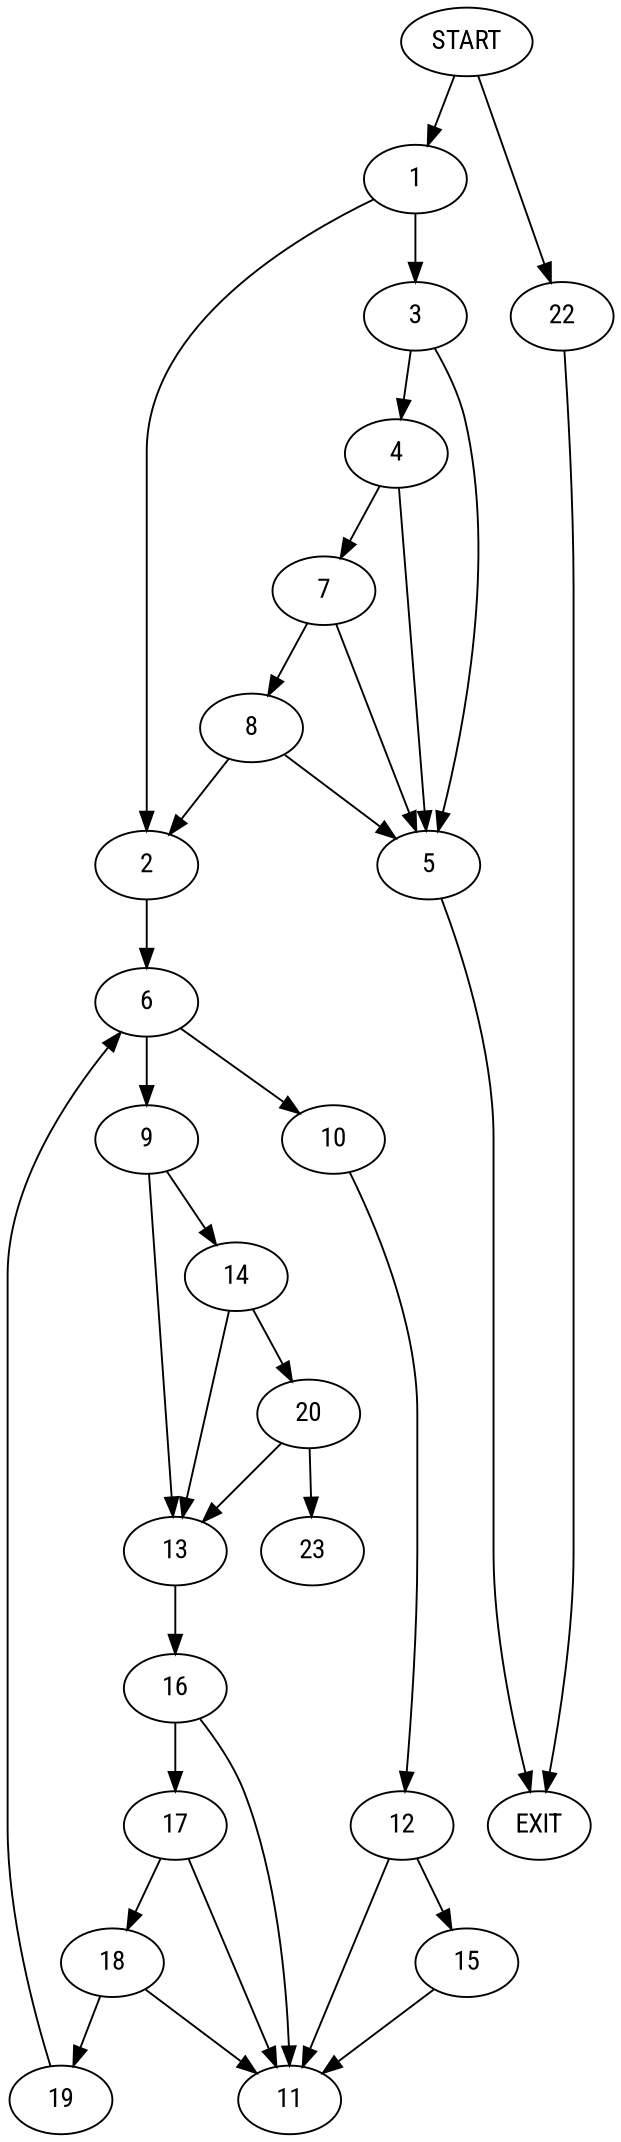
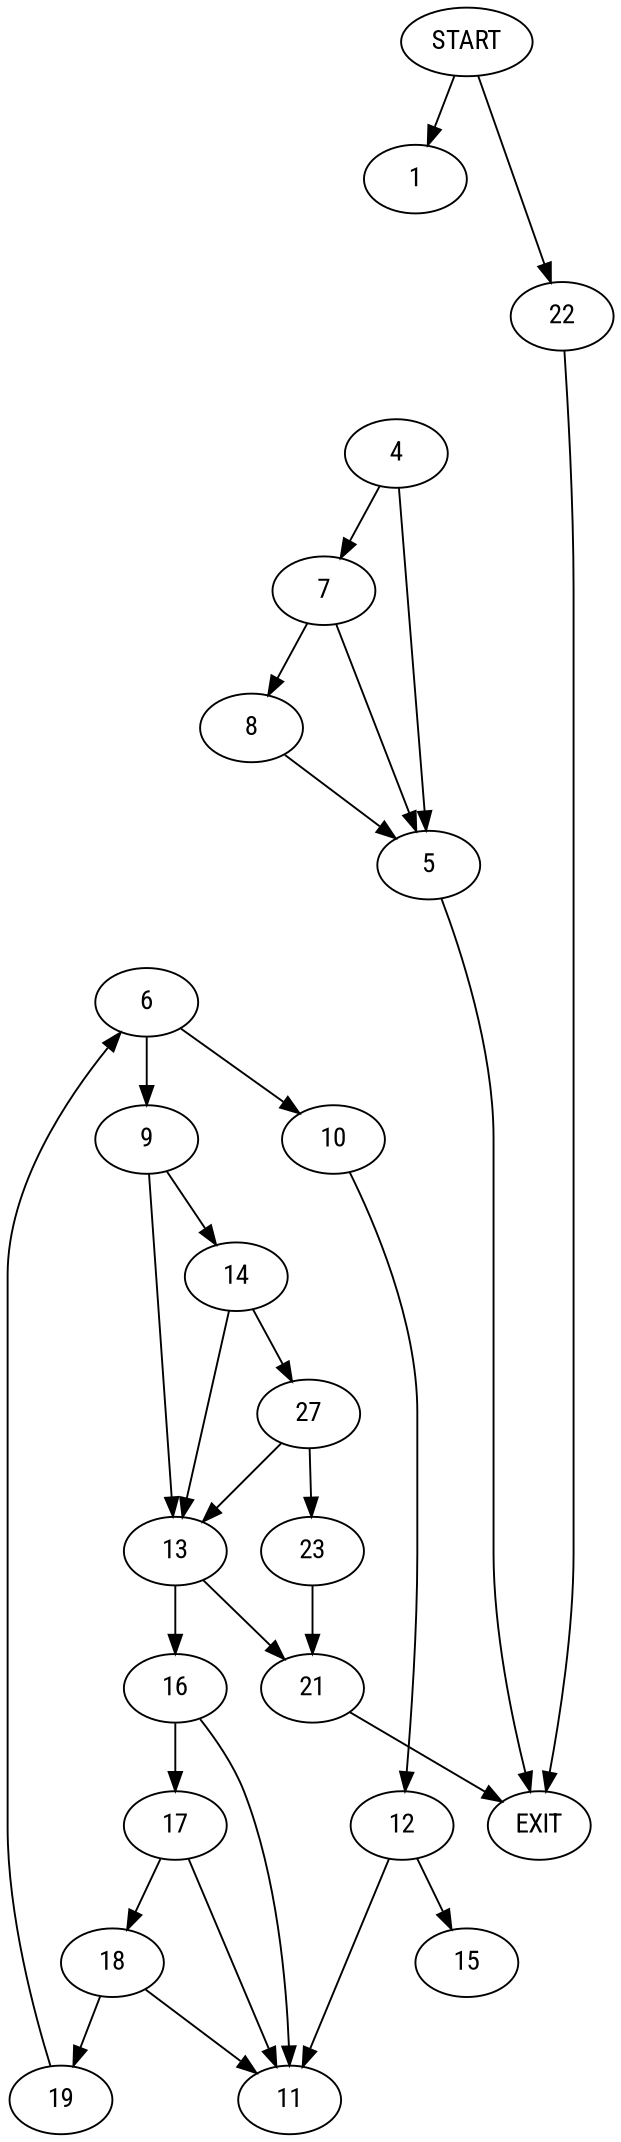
(415, 316) -> none
(147, 865) -> none
(309, 1414) -> (309, 1414)
none -> (313, 1688)
(386, 2025) -> none
